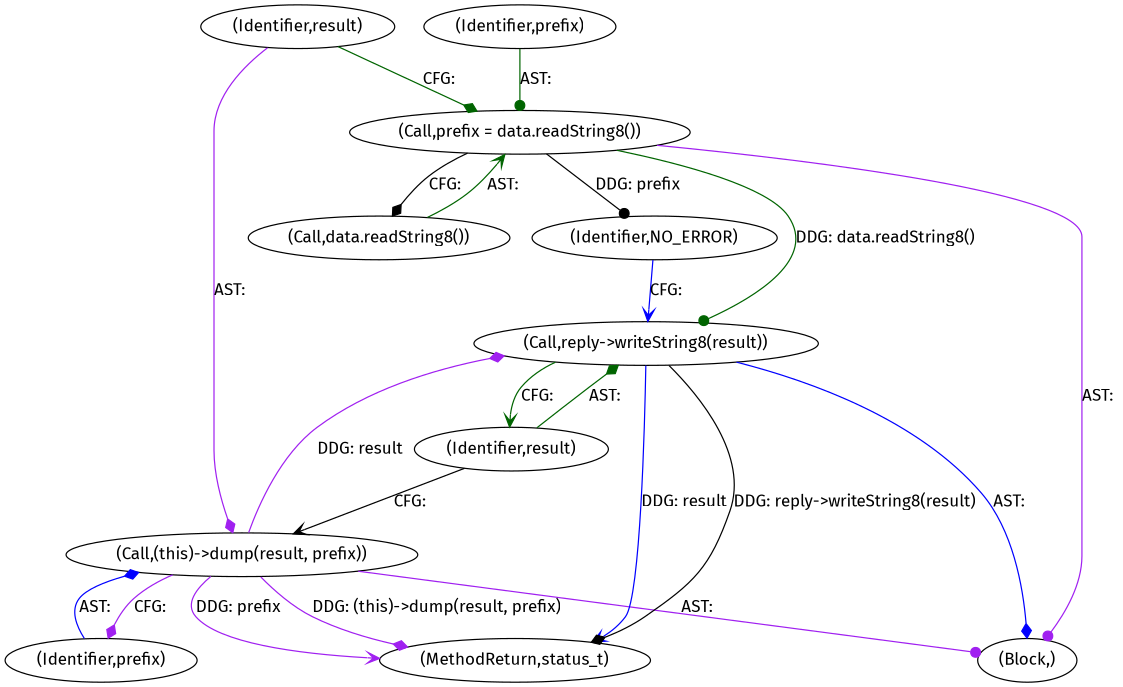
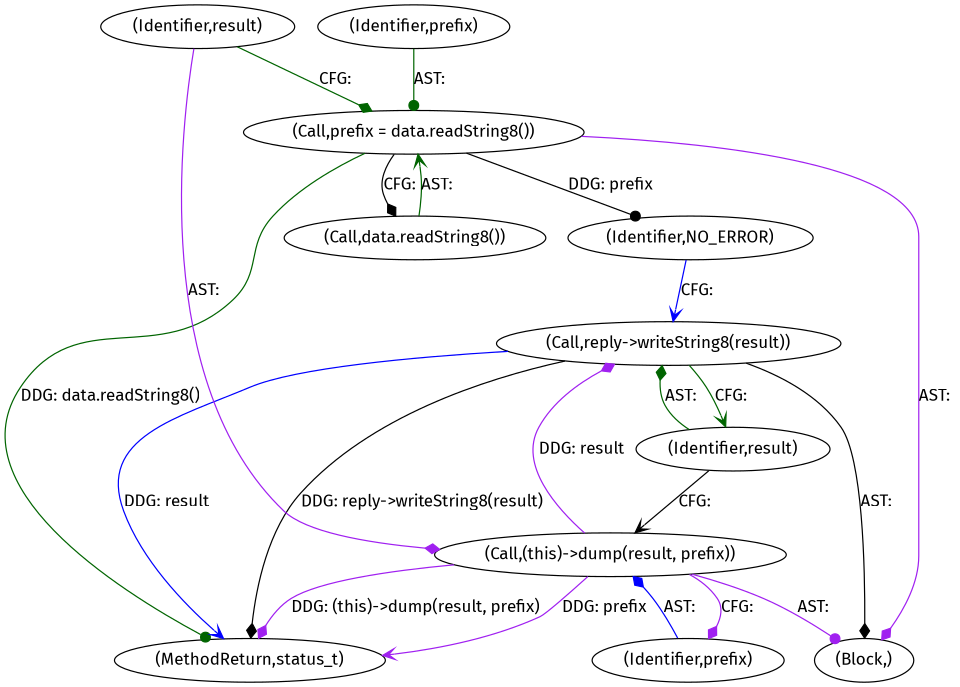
(774, 203) -> (58, 353)
(1070, 221) -> (919, 251)
(929, 446) -> (855, 466)
